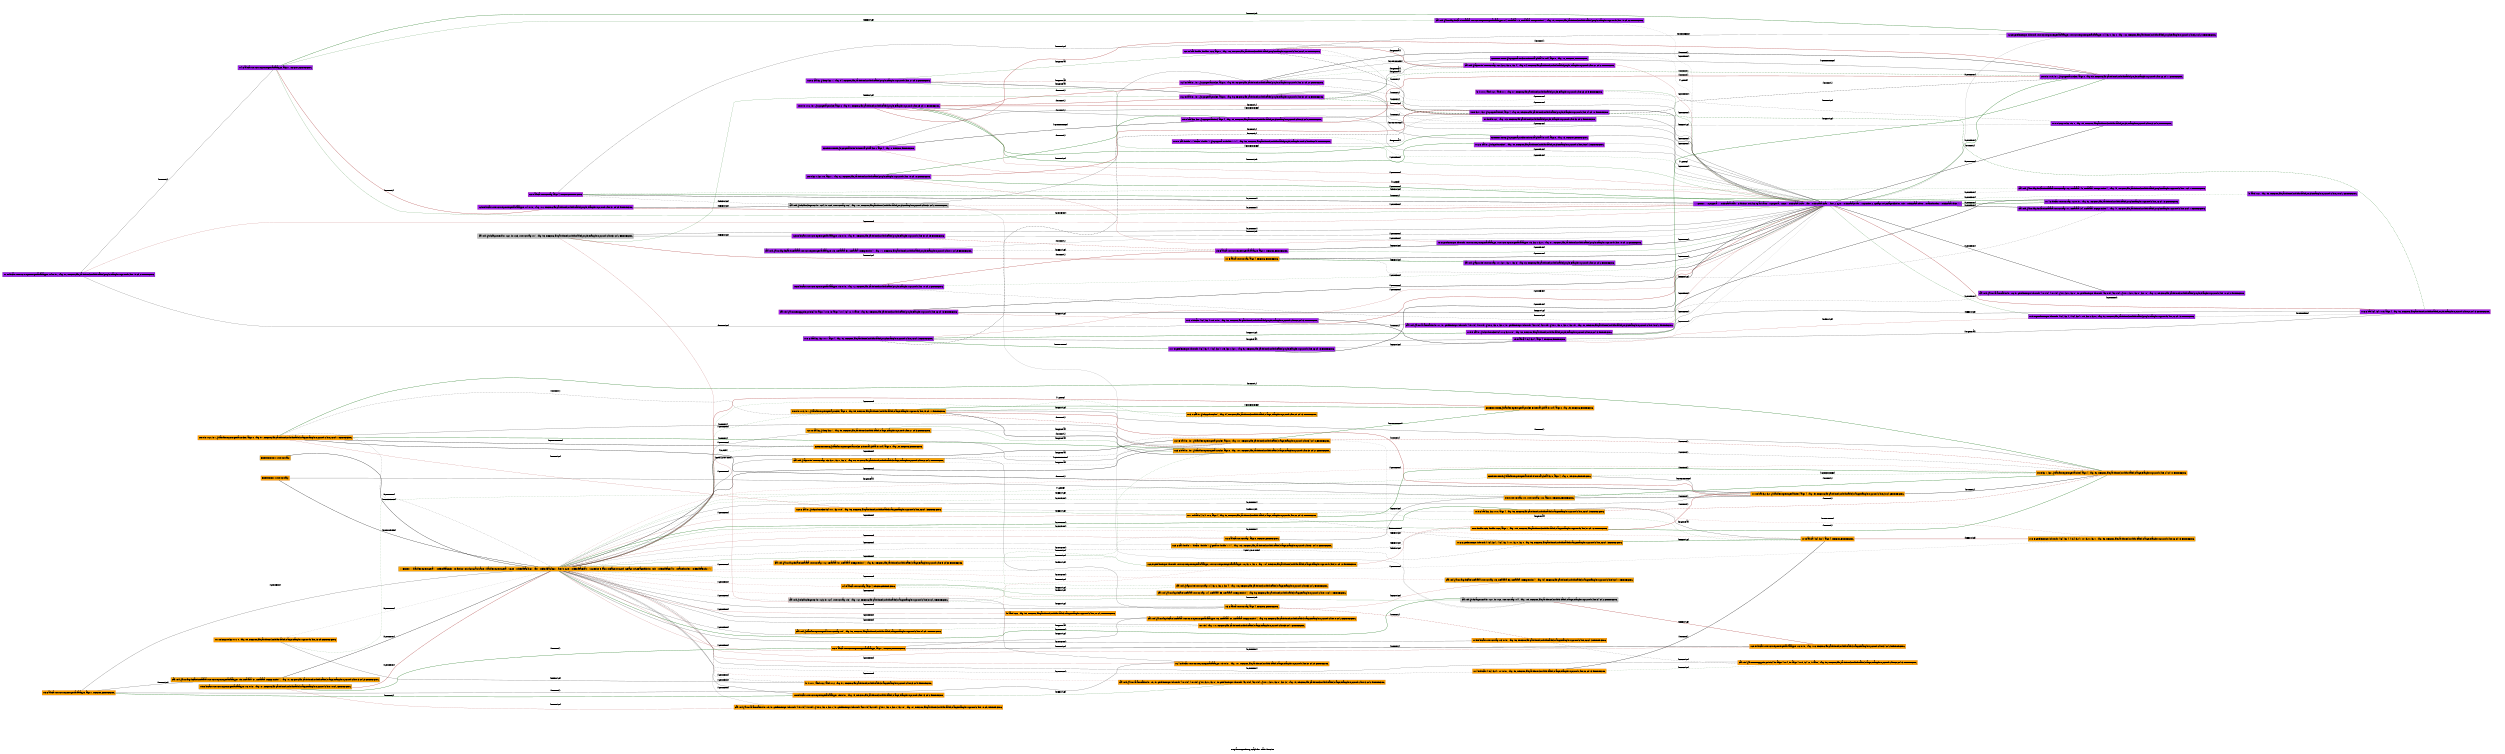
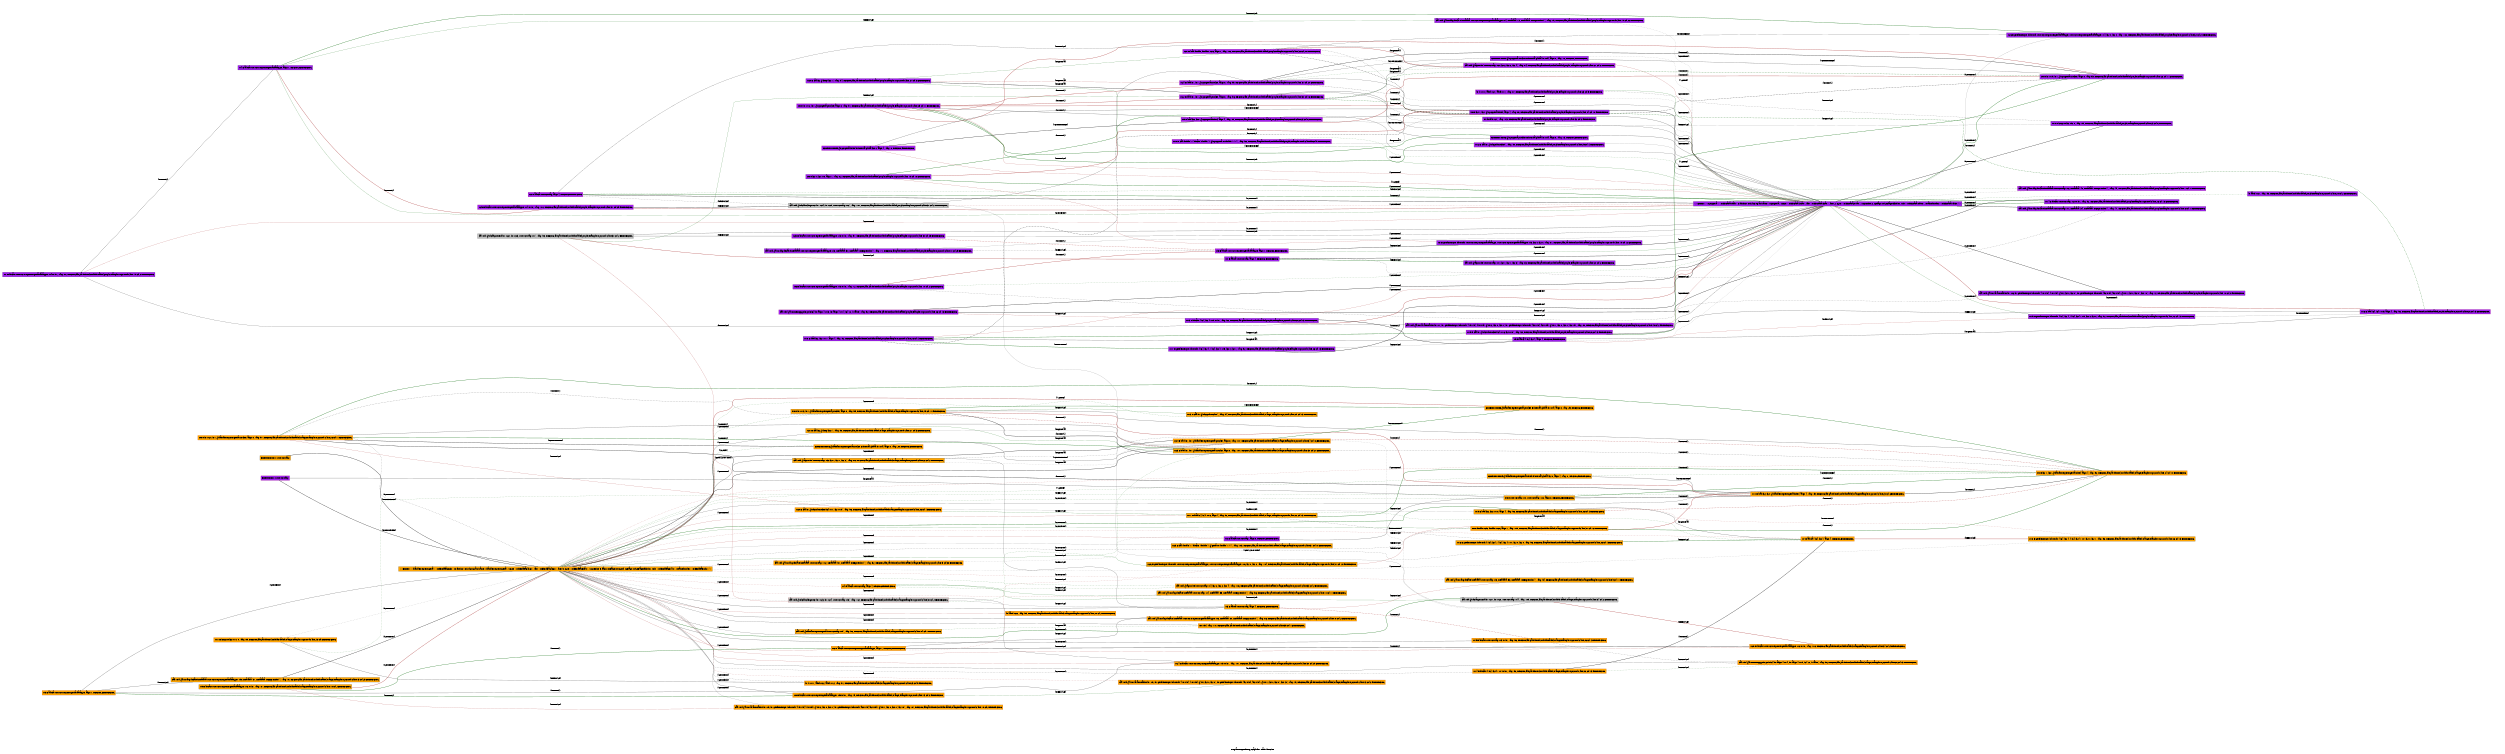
(1252, 259) -> (1252, 259)
(275, 478) -> (275, 478)
(1252, 539) -> (1252, 539)
